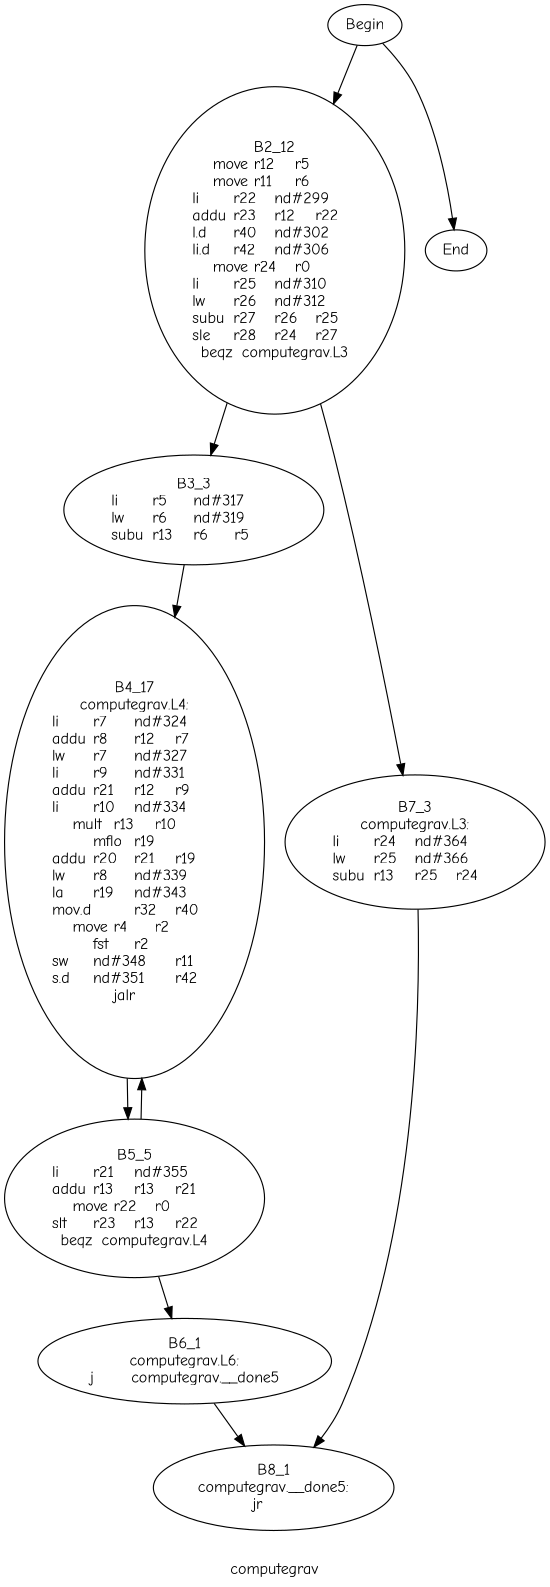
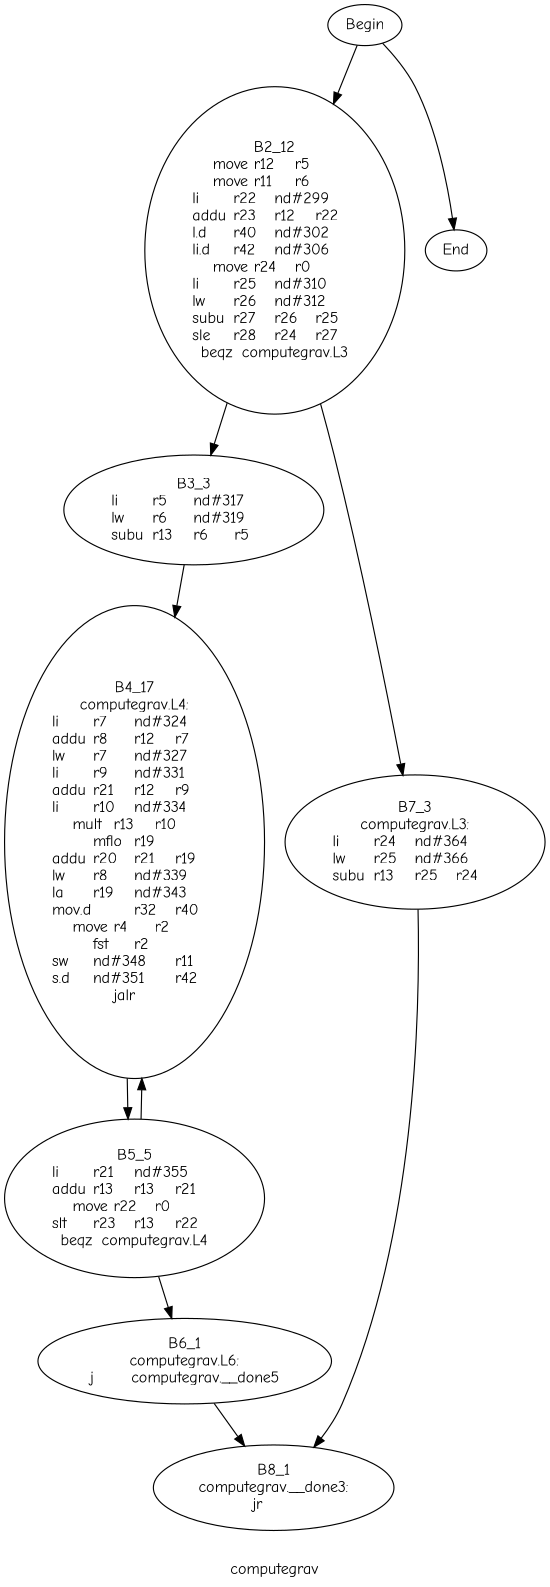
(274, 1488) -> (274, 1488)
